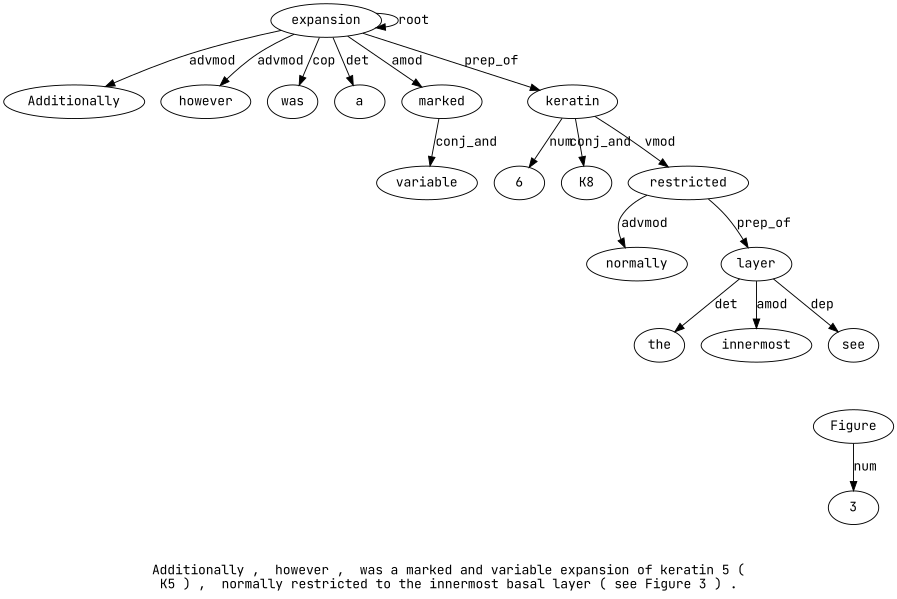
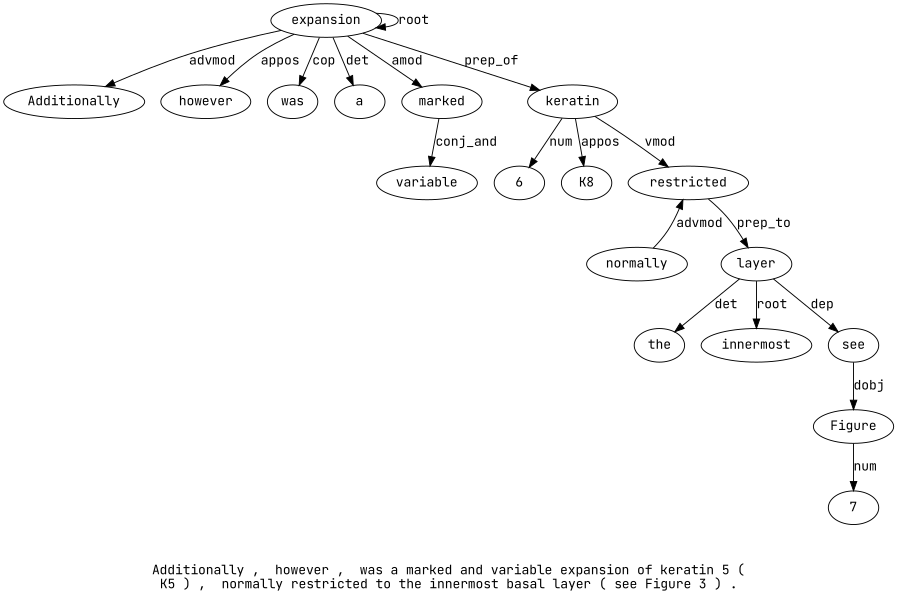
(280, 61) -> (280, 61)
(601, 142) -> (601, 142)
(624, 212) -> (668, 230)
(764, 224) -> (764, 224)
(772, 305) -> (772, 305)
none -> (854, 381)
(854, 508) -> (854, 508)
